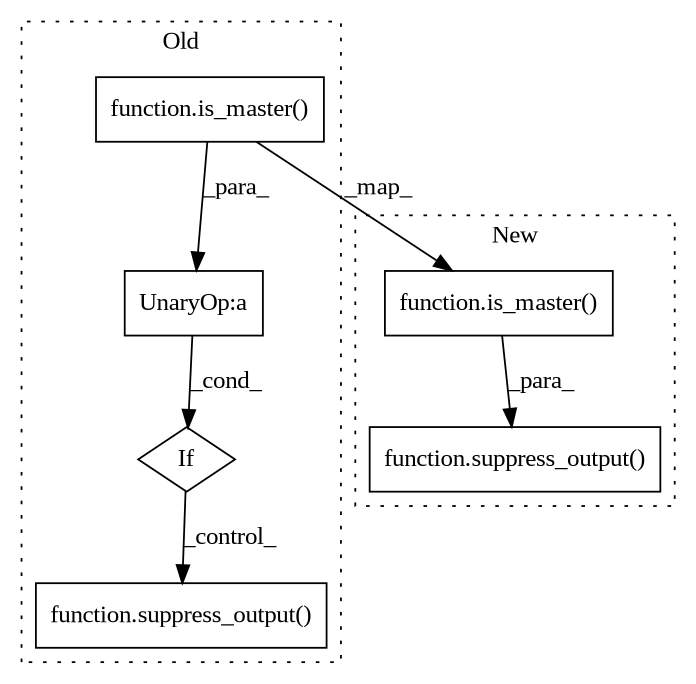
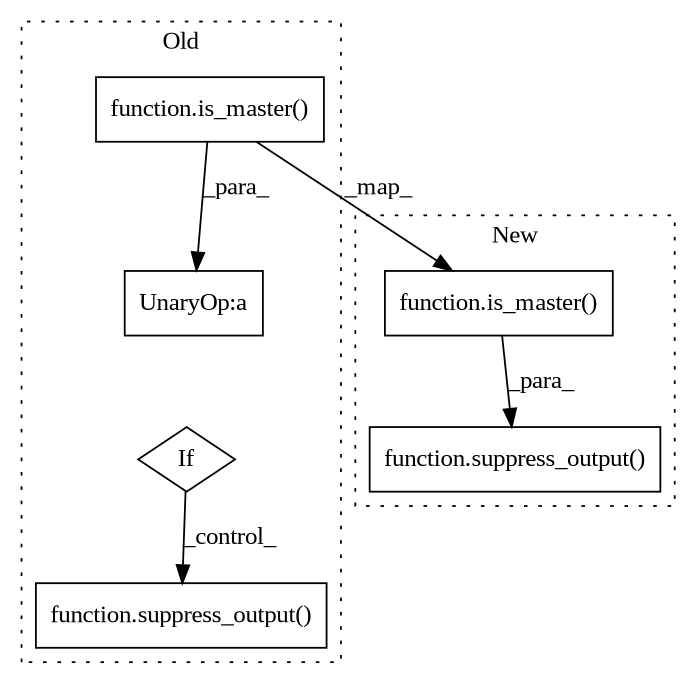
(191, 373) -> none
